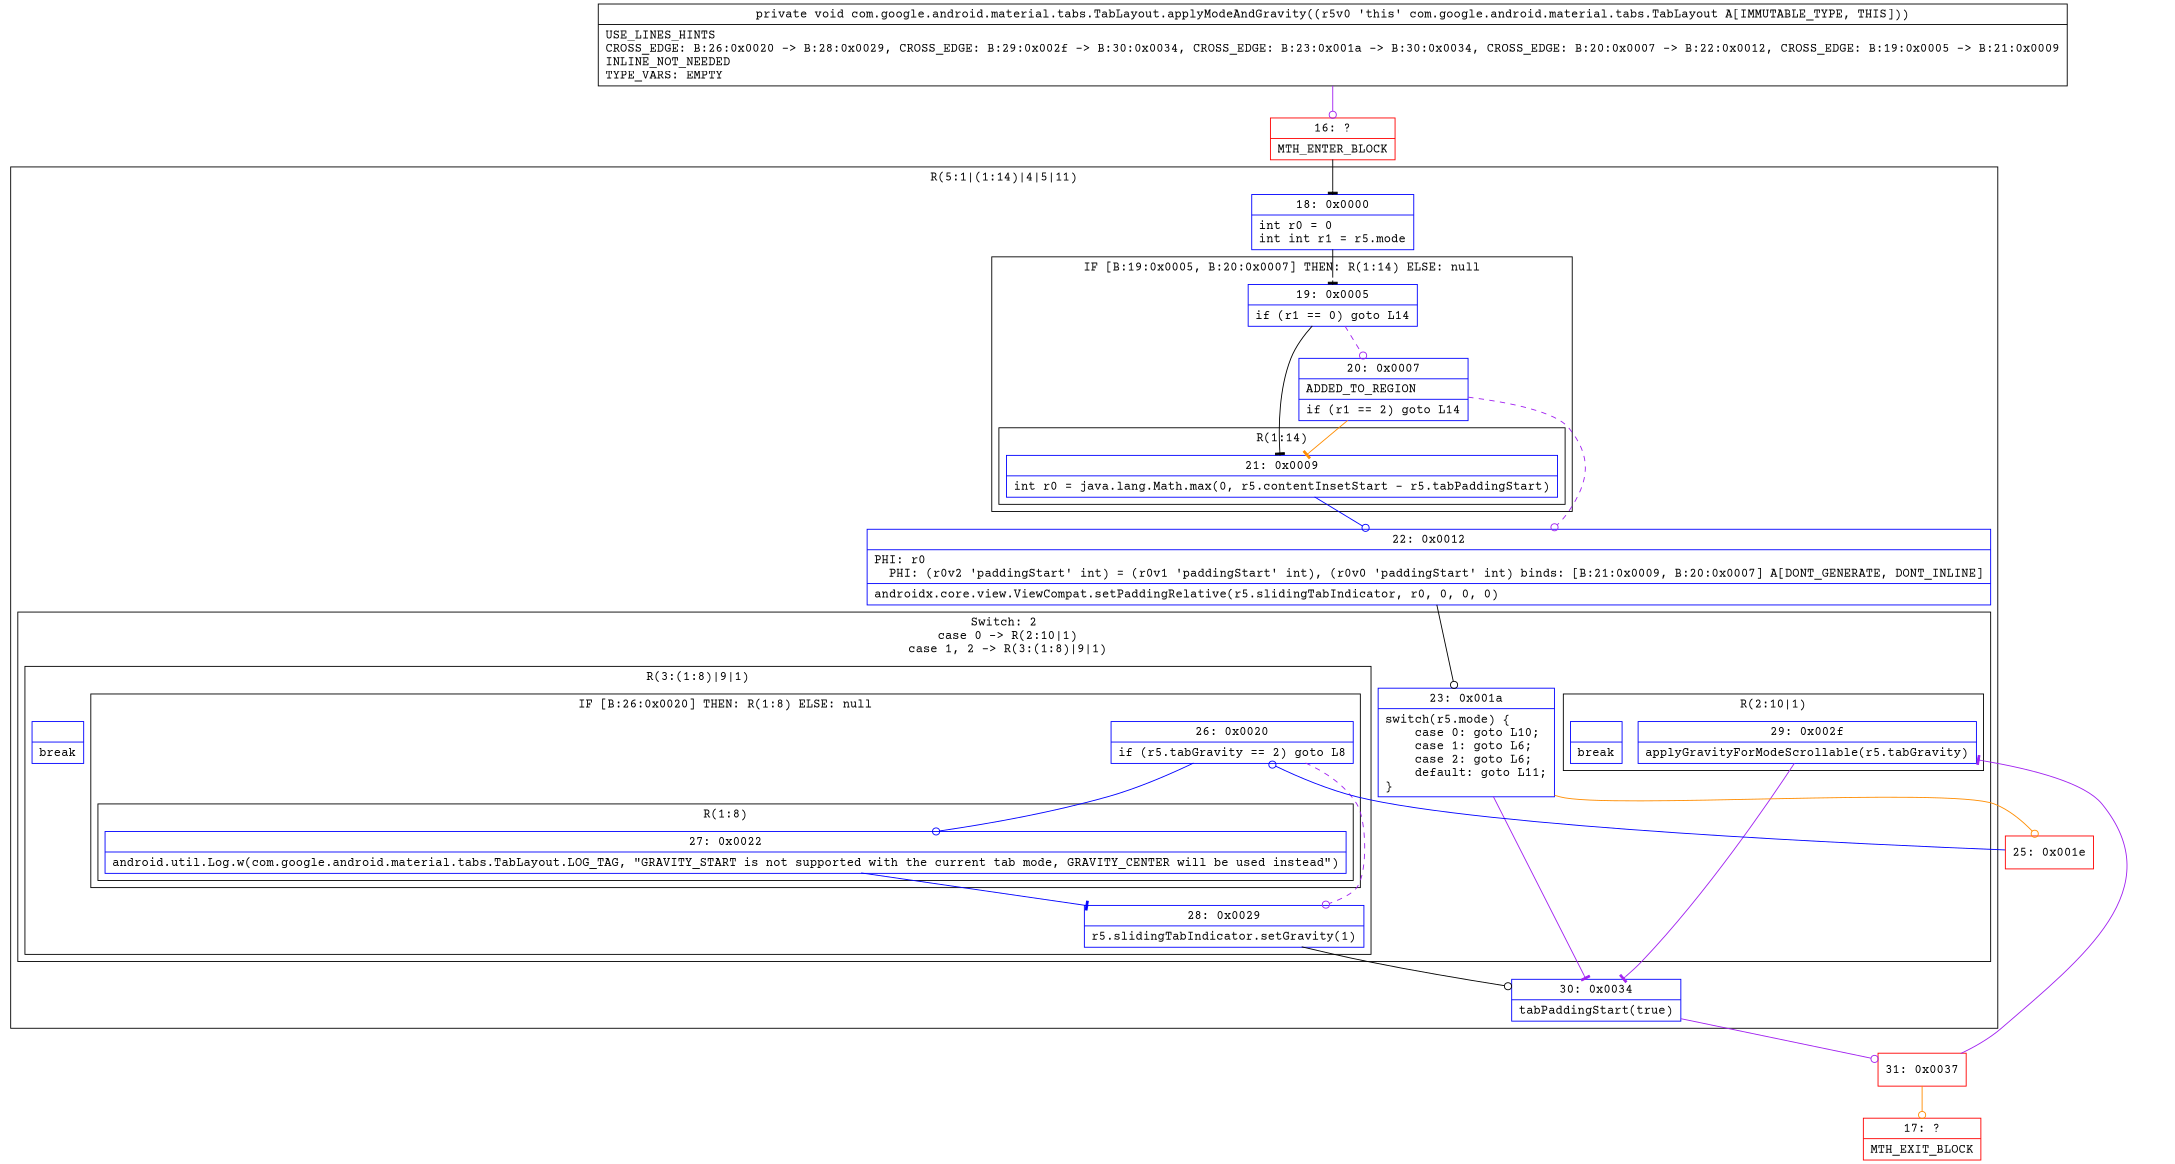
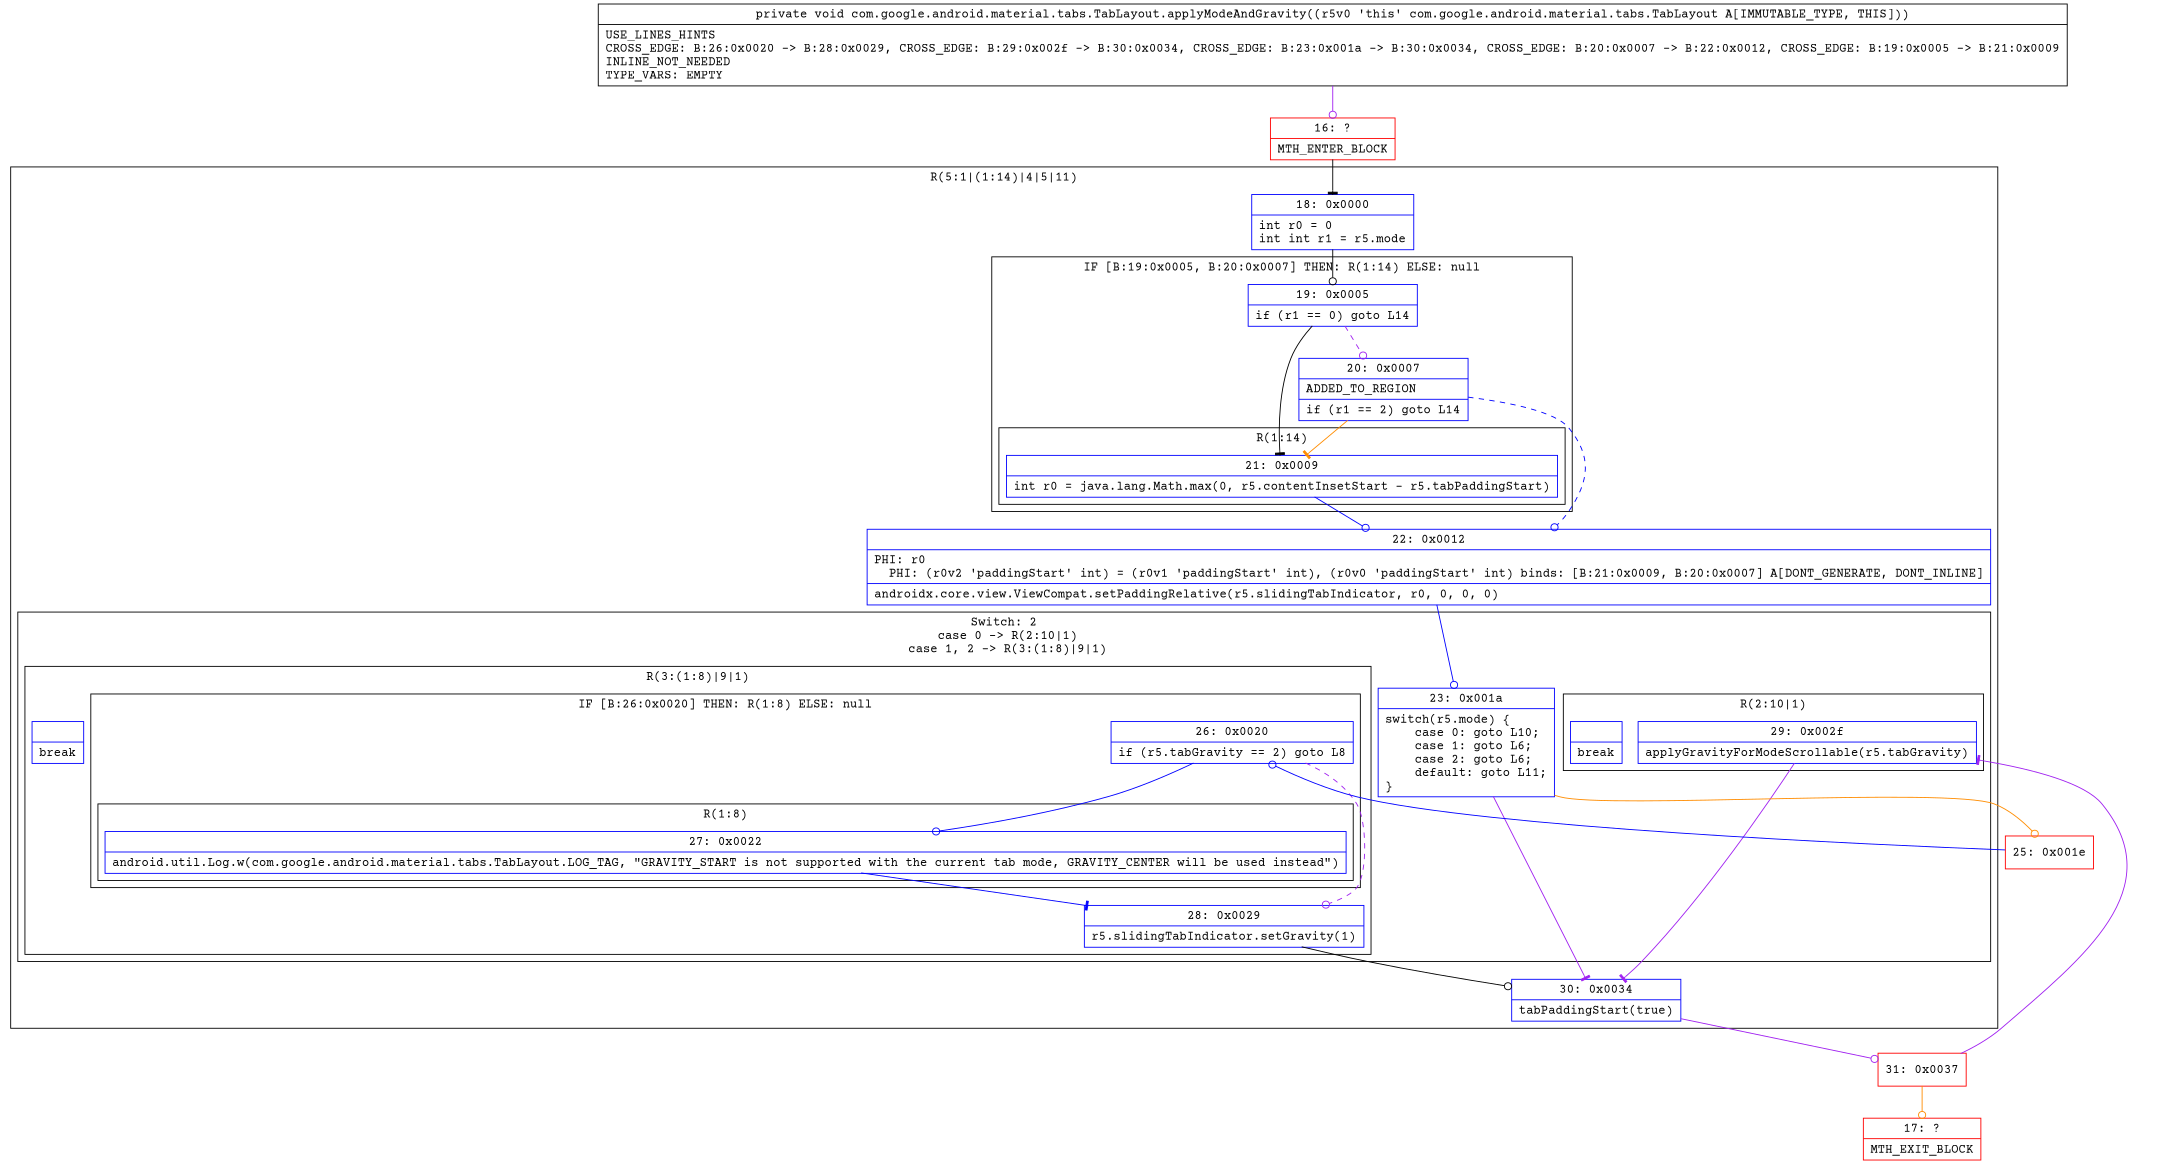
(1333, 264) -> (1333, 264)
(1561, 422) -> (1561, 422)
(1445, 643) -> (1445, 643)
